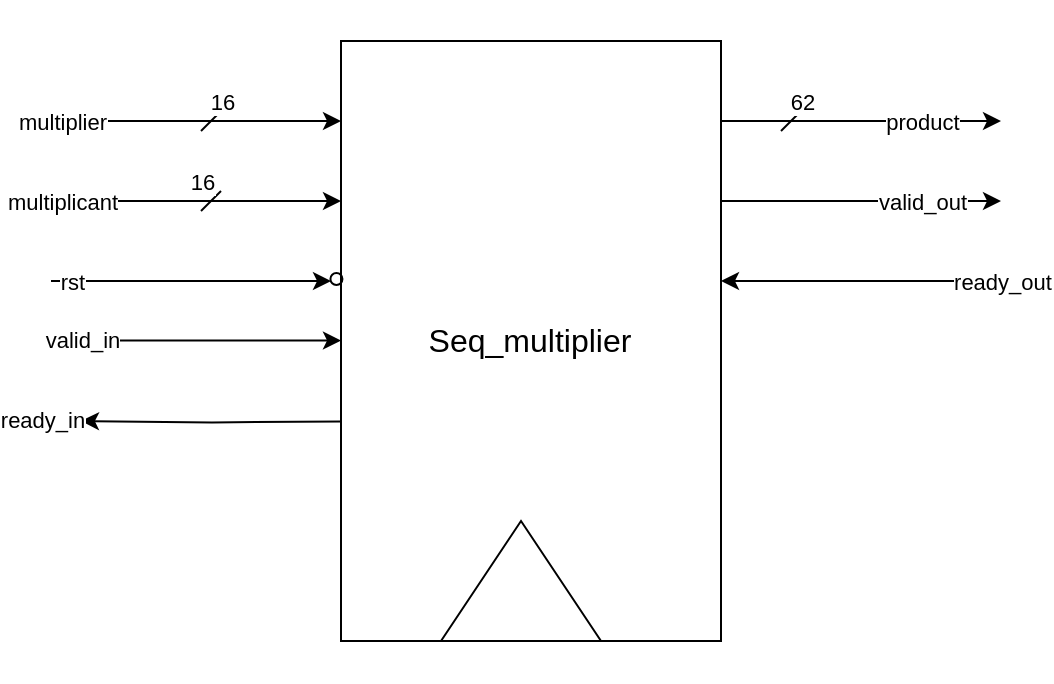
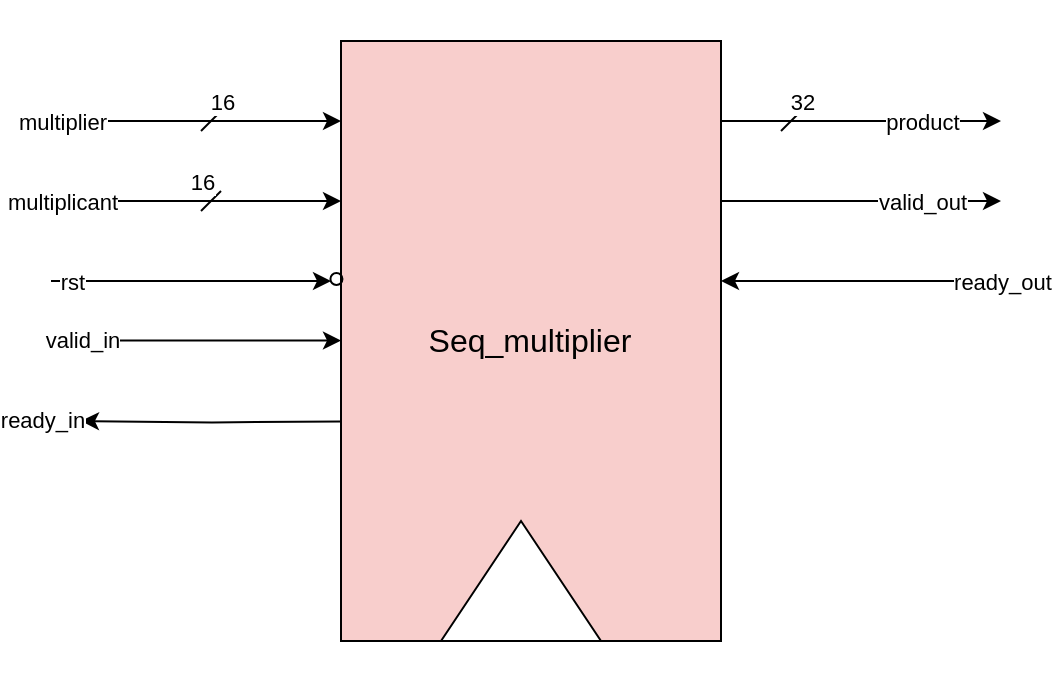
(804, 103) -> (804, 103)
(531, 341) -> (531, 341)
